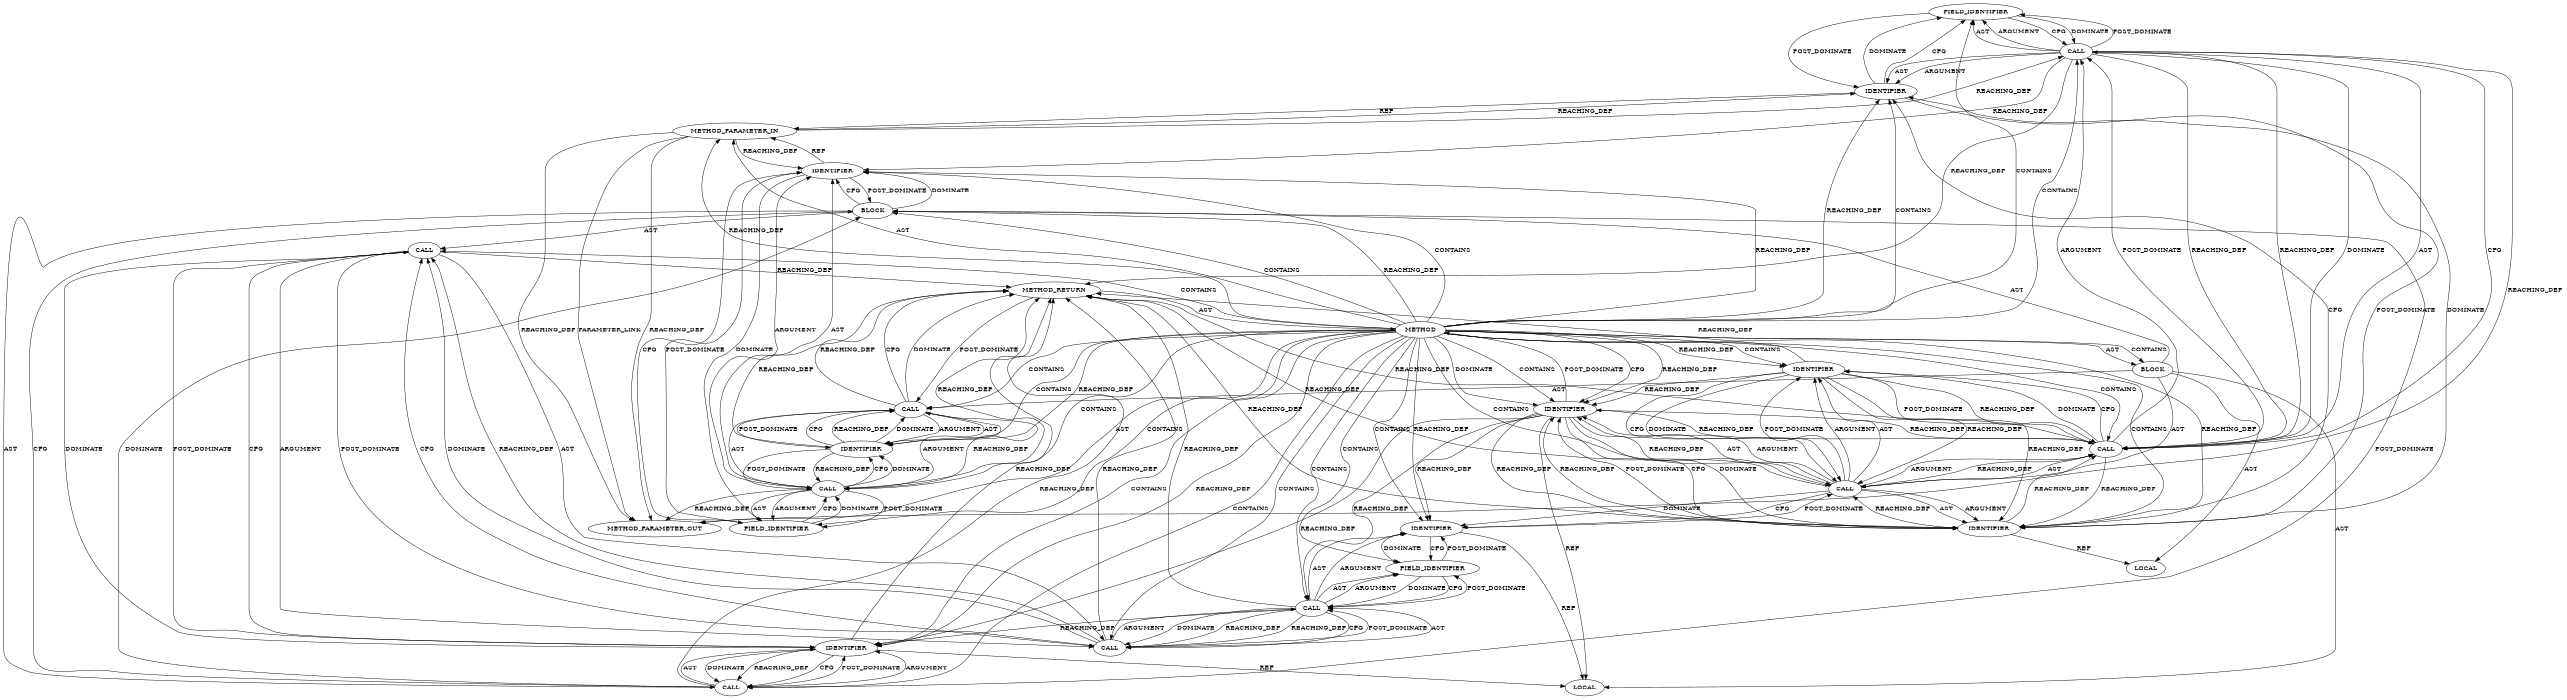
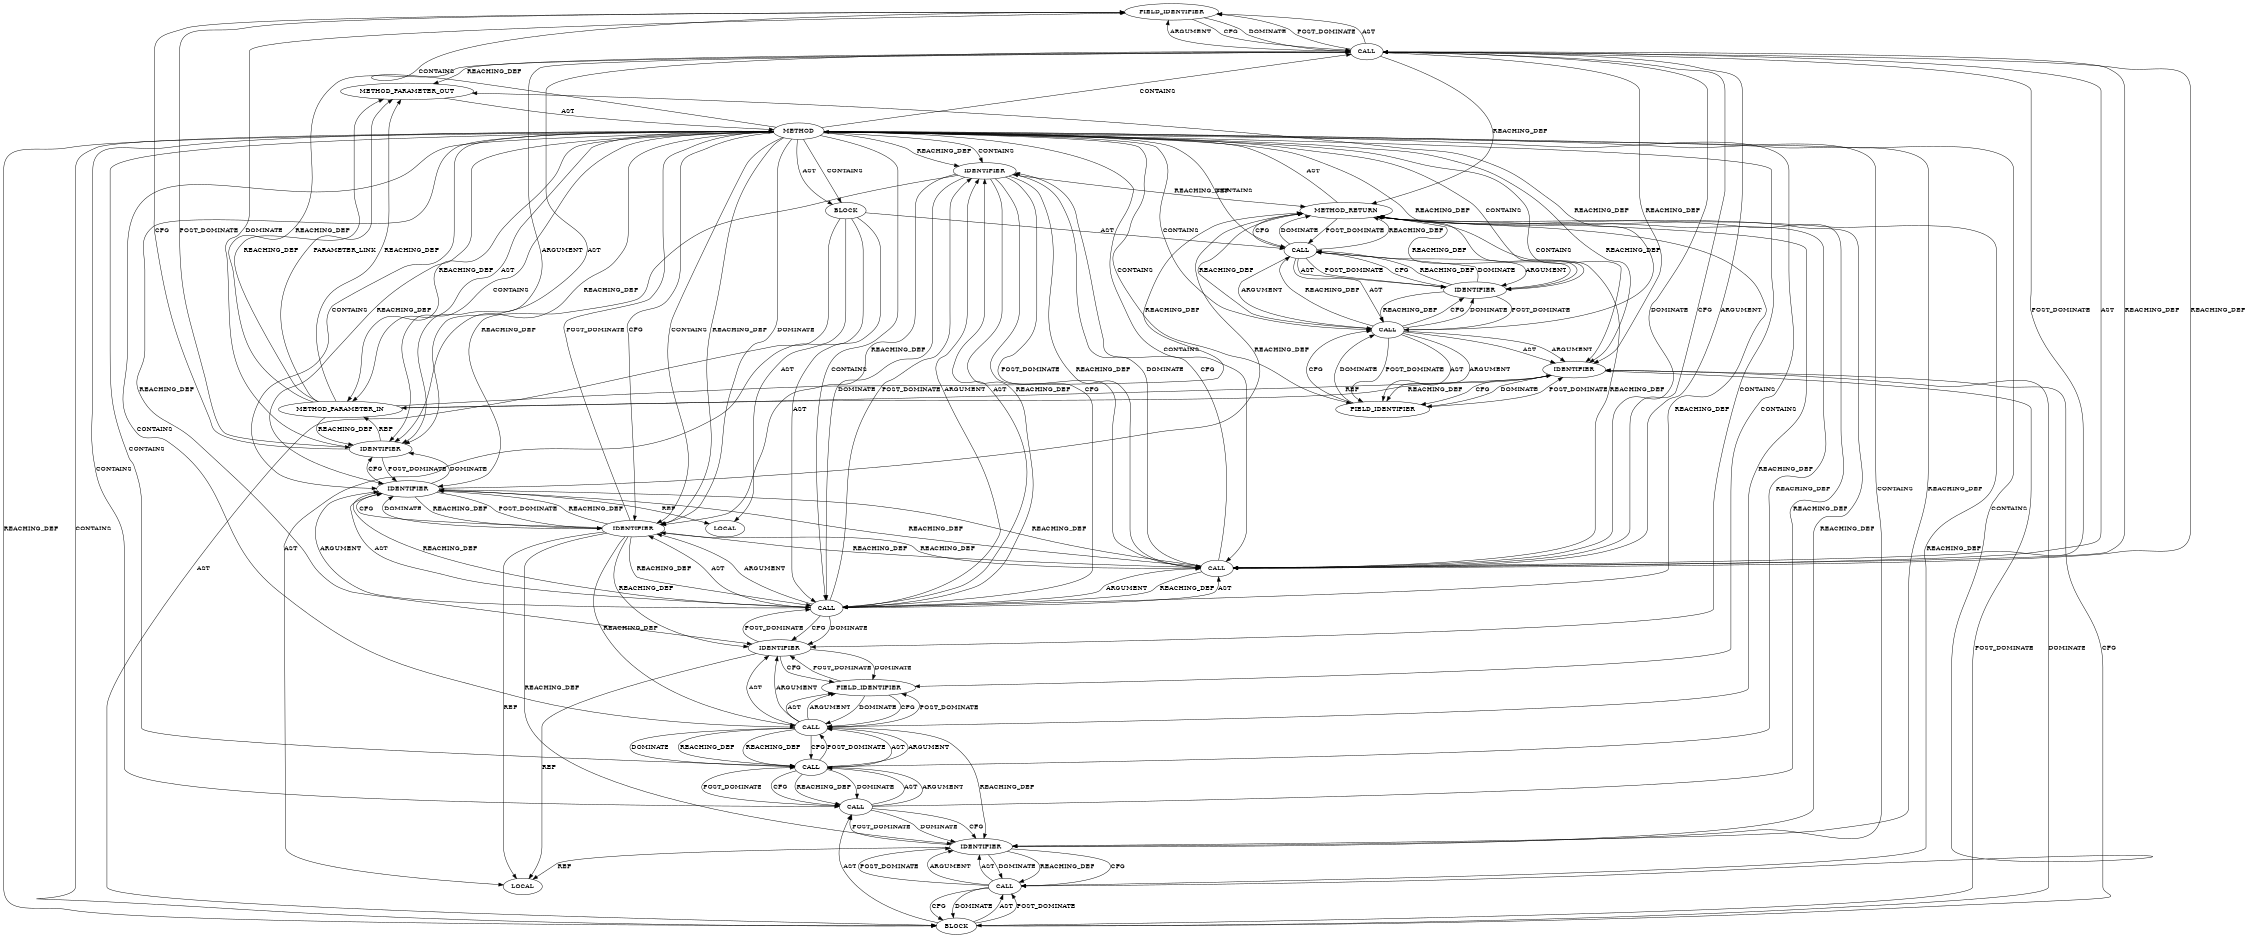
none -> (935, 386)
(1072, 465) -> (606, 119)
